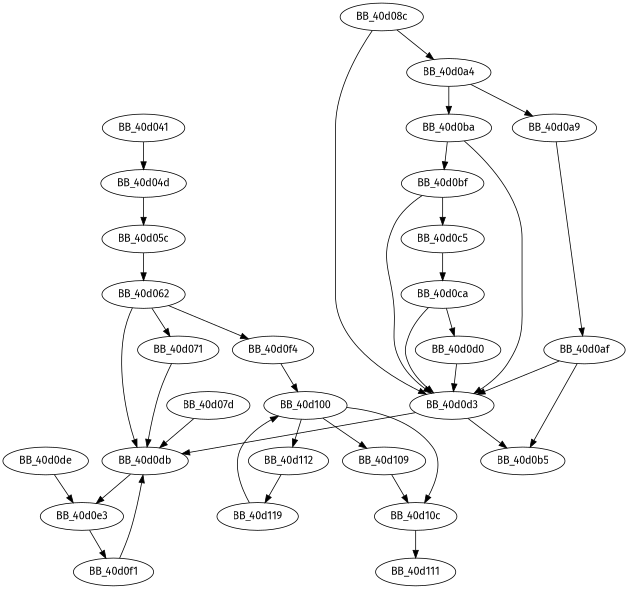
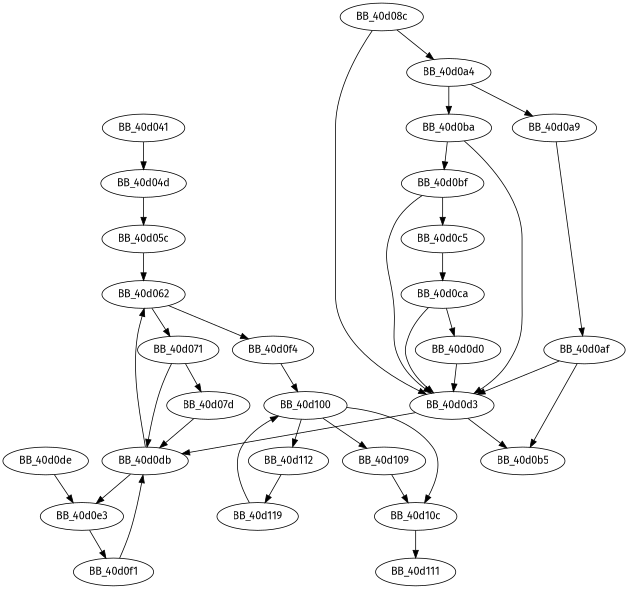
(122, 374) -> (136, 381)
none -> (191, 374)
